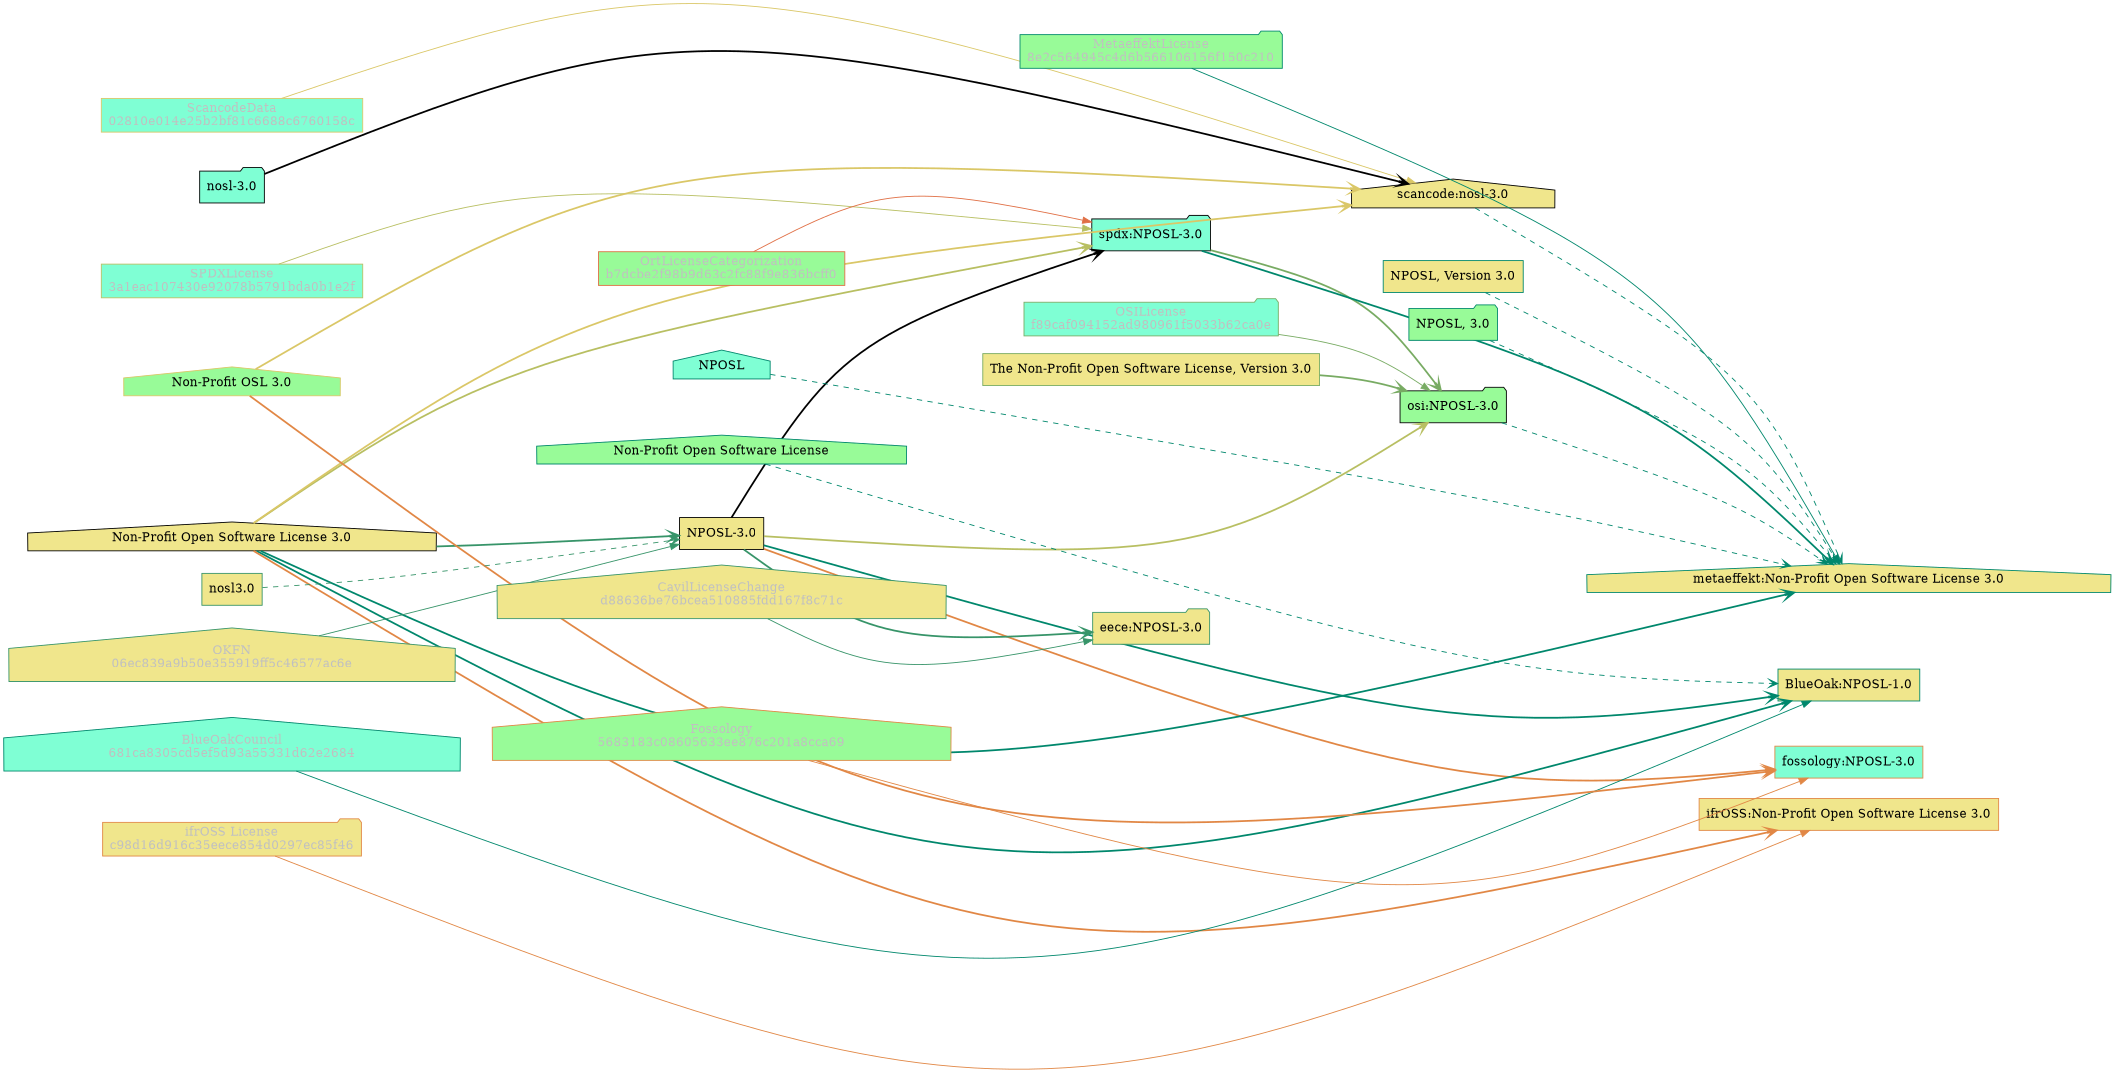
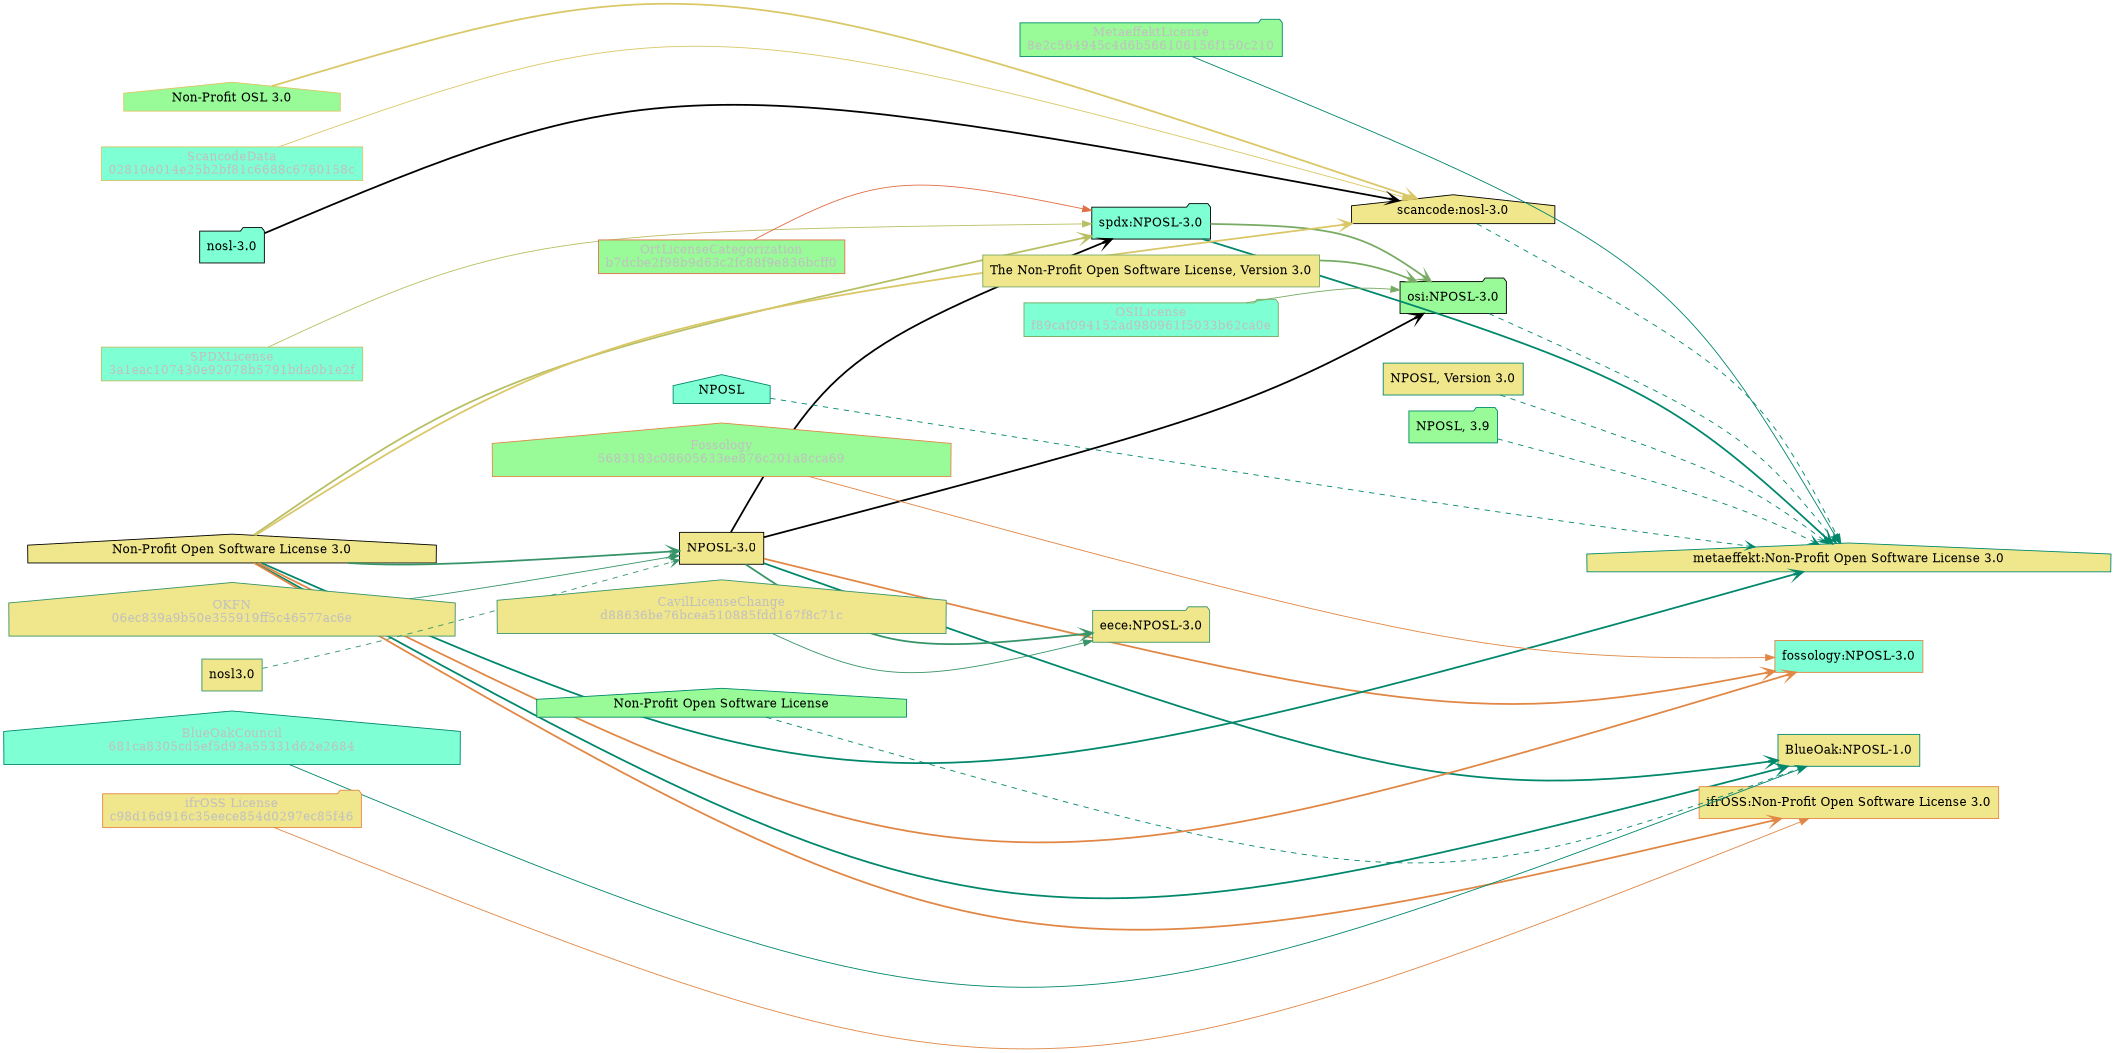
(1453, 324) -> (1453, 427)
(1673, 331) -> (1687, 347)
(1105, 548) -> (1113, 443)
(1033, 813) -> (1005, 840)
